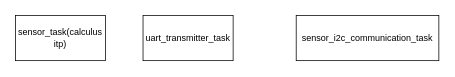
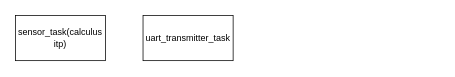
(367, 38) -> none
